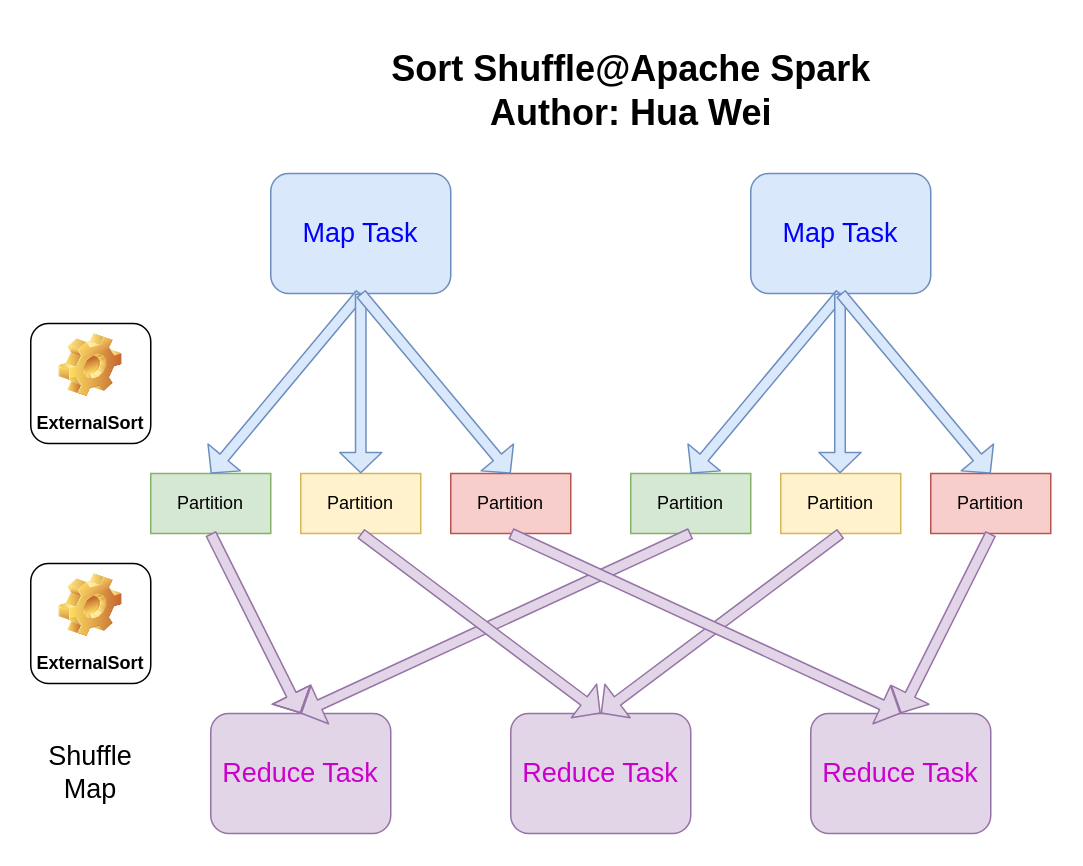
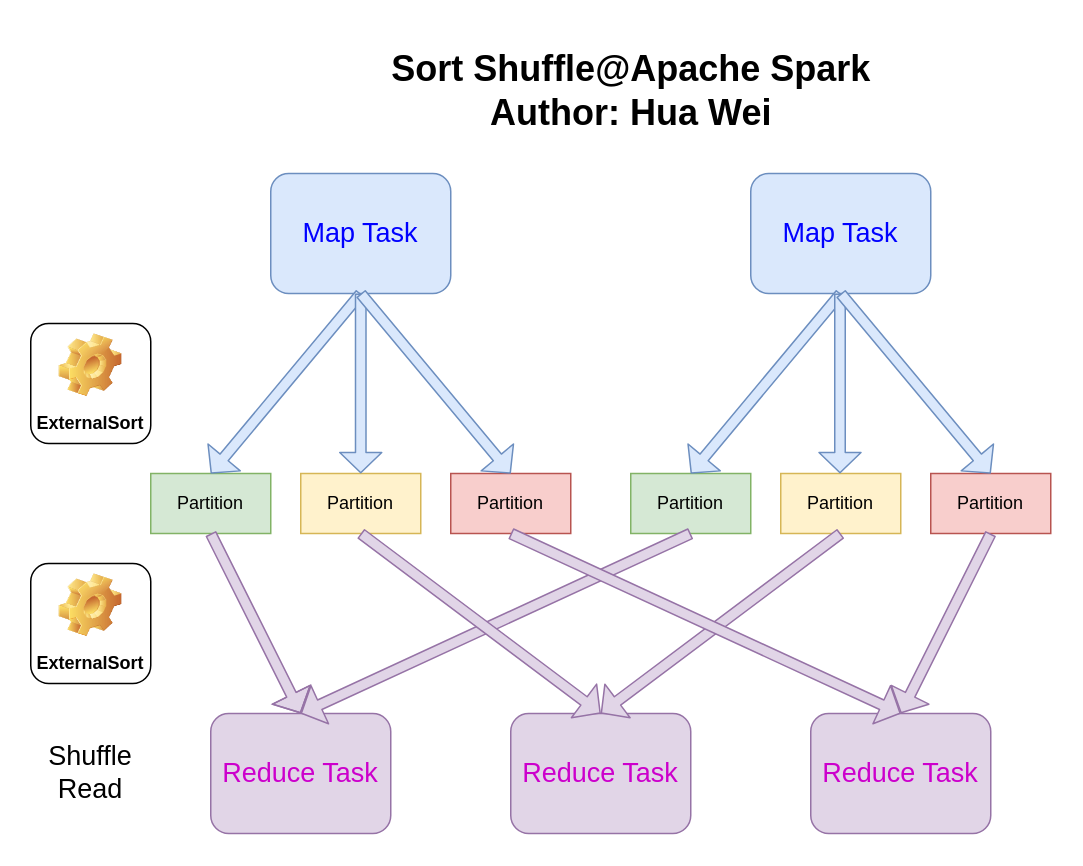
(91, 773) -> (91, 773)
